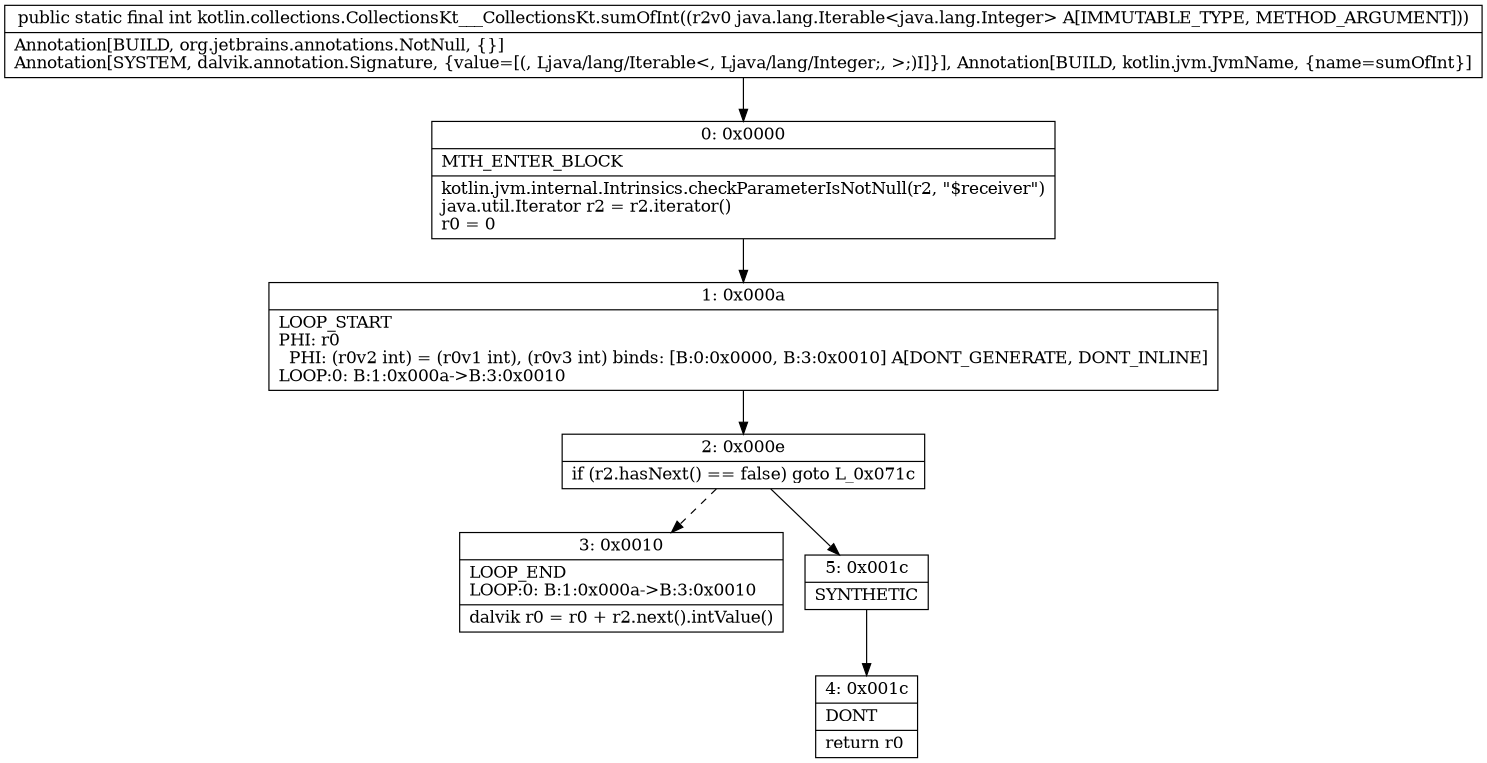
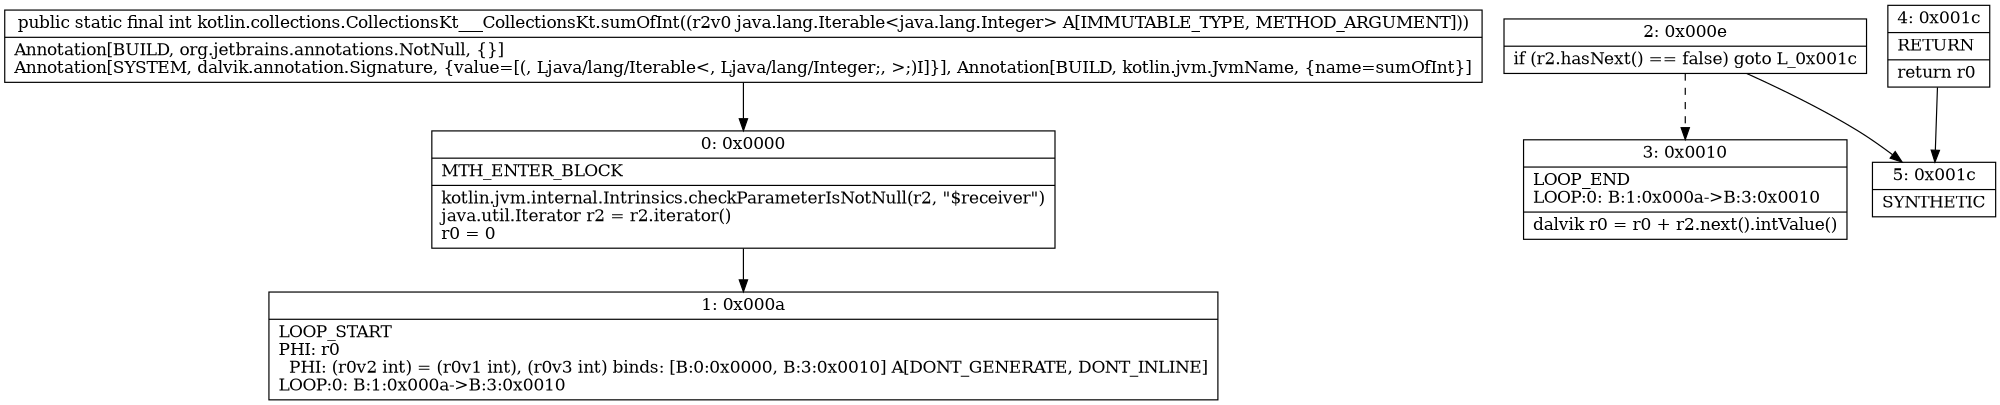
(743, 406) -> none
(743, 474) -> (1685, 59)
(867, 637) -> (1936, 119)
(851, 716) -> (1936, 46)
